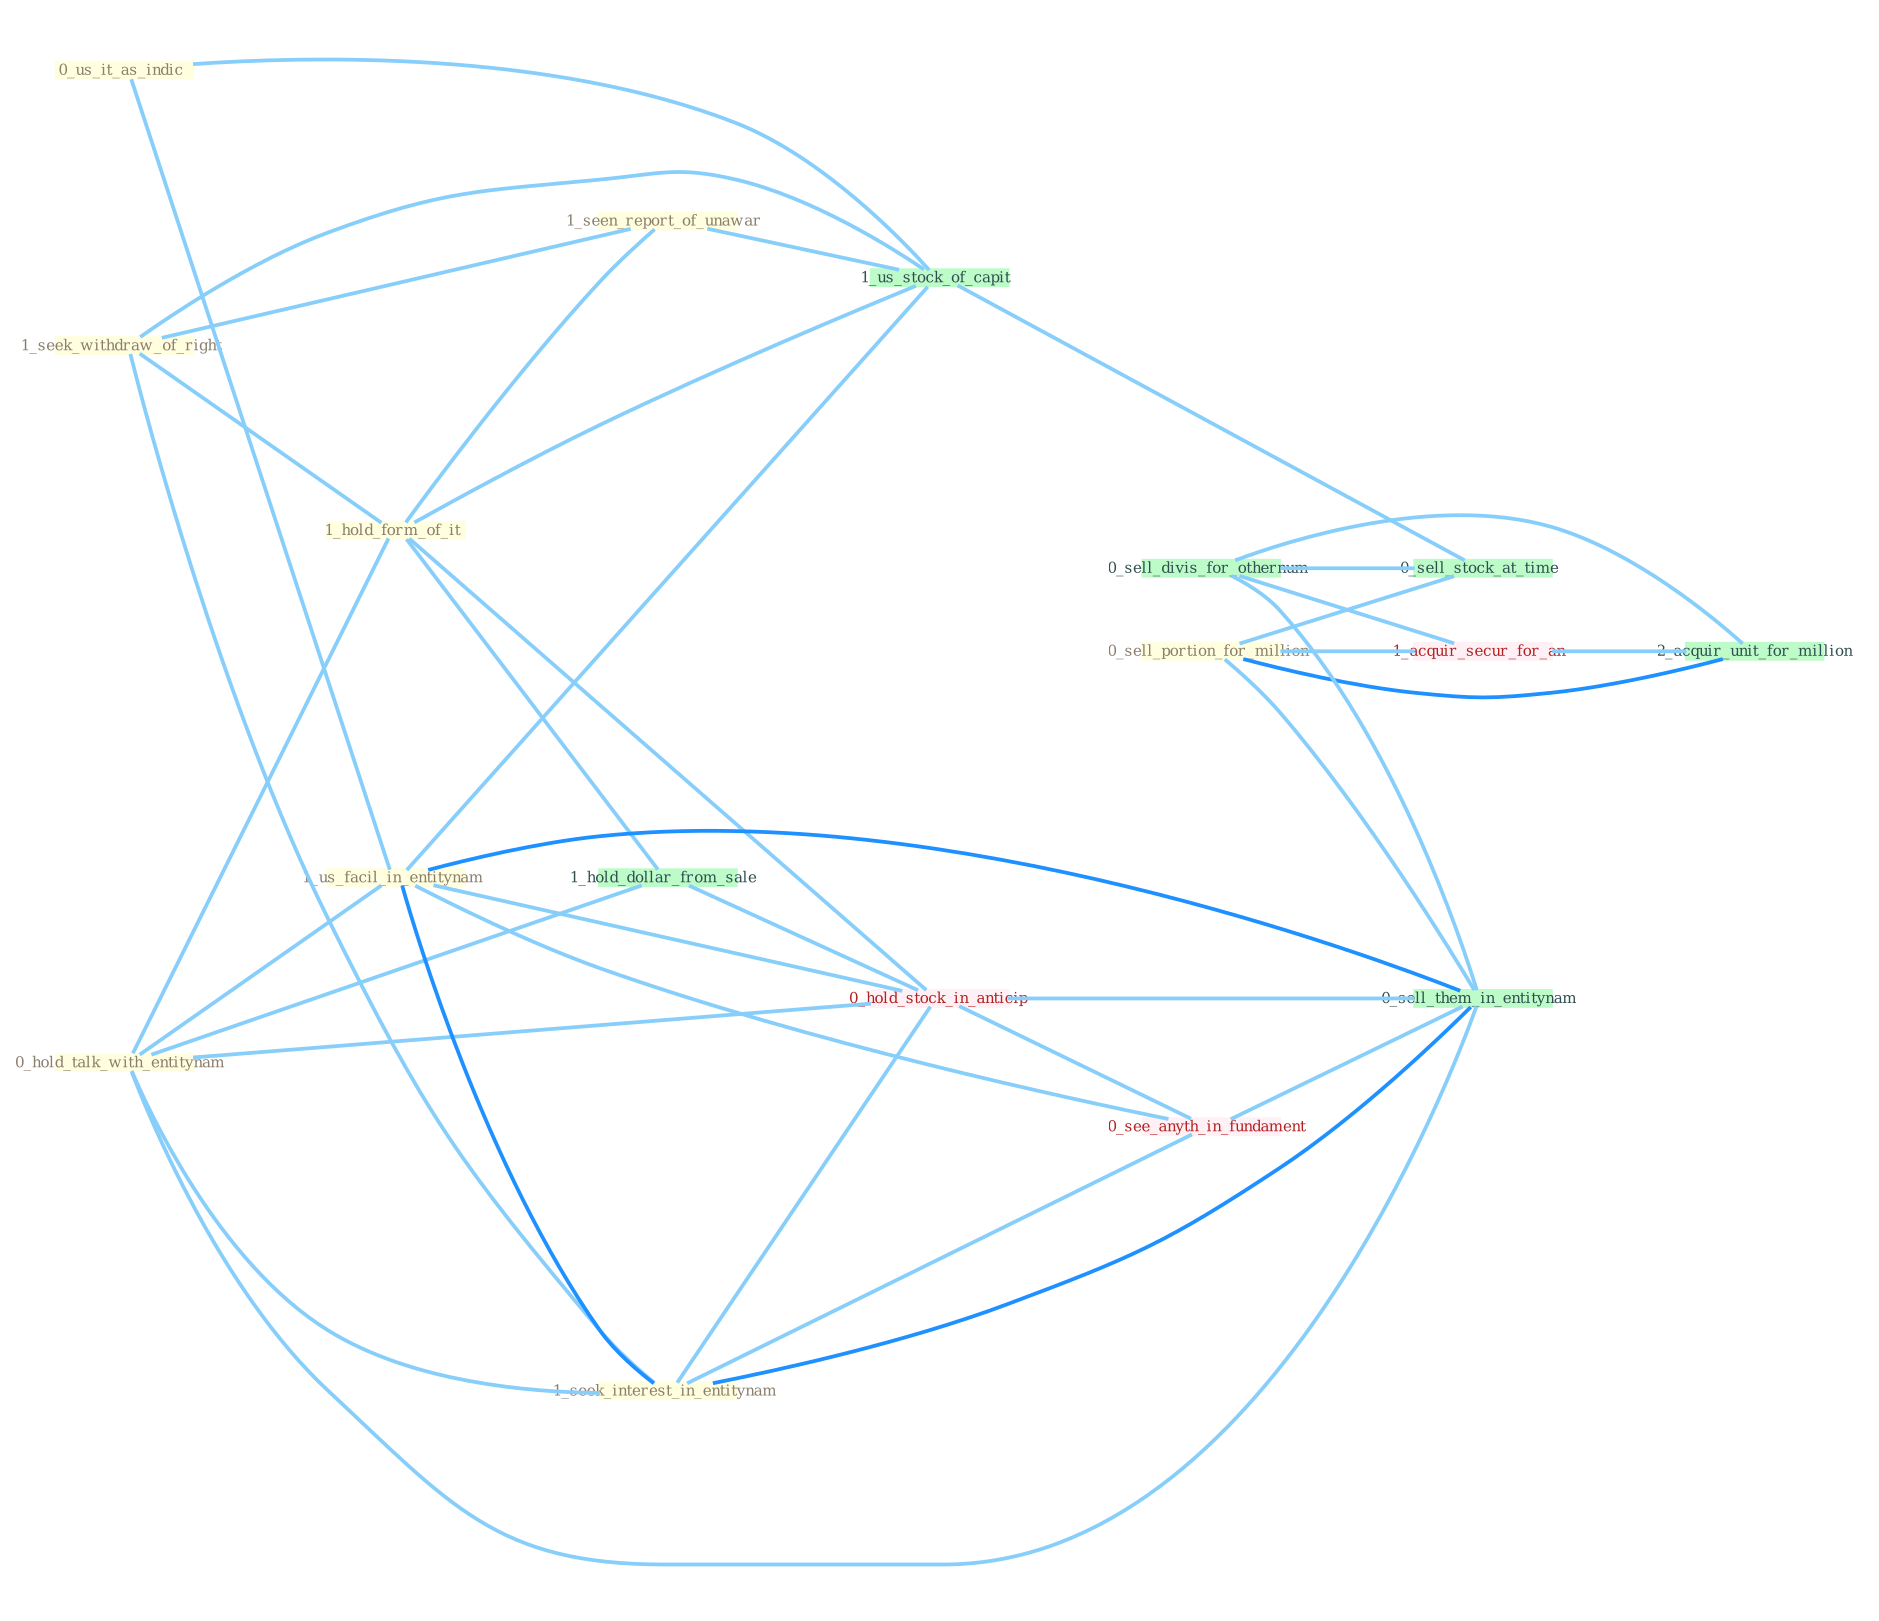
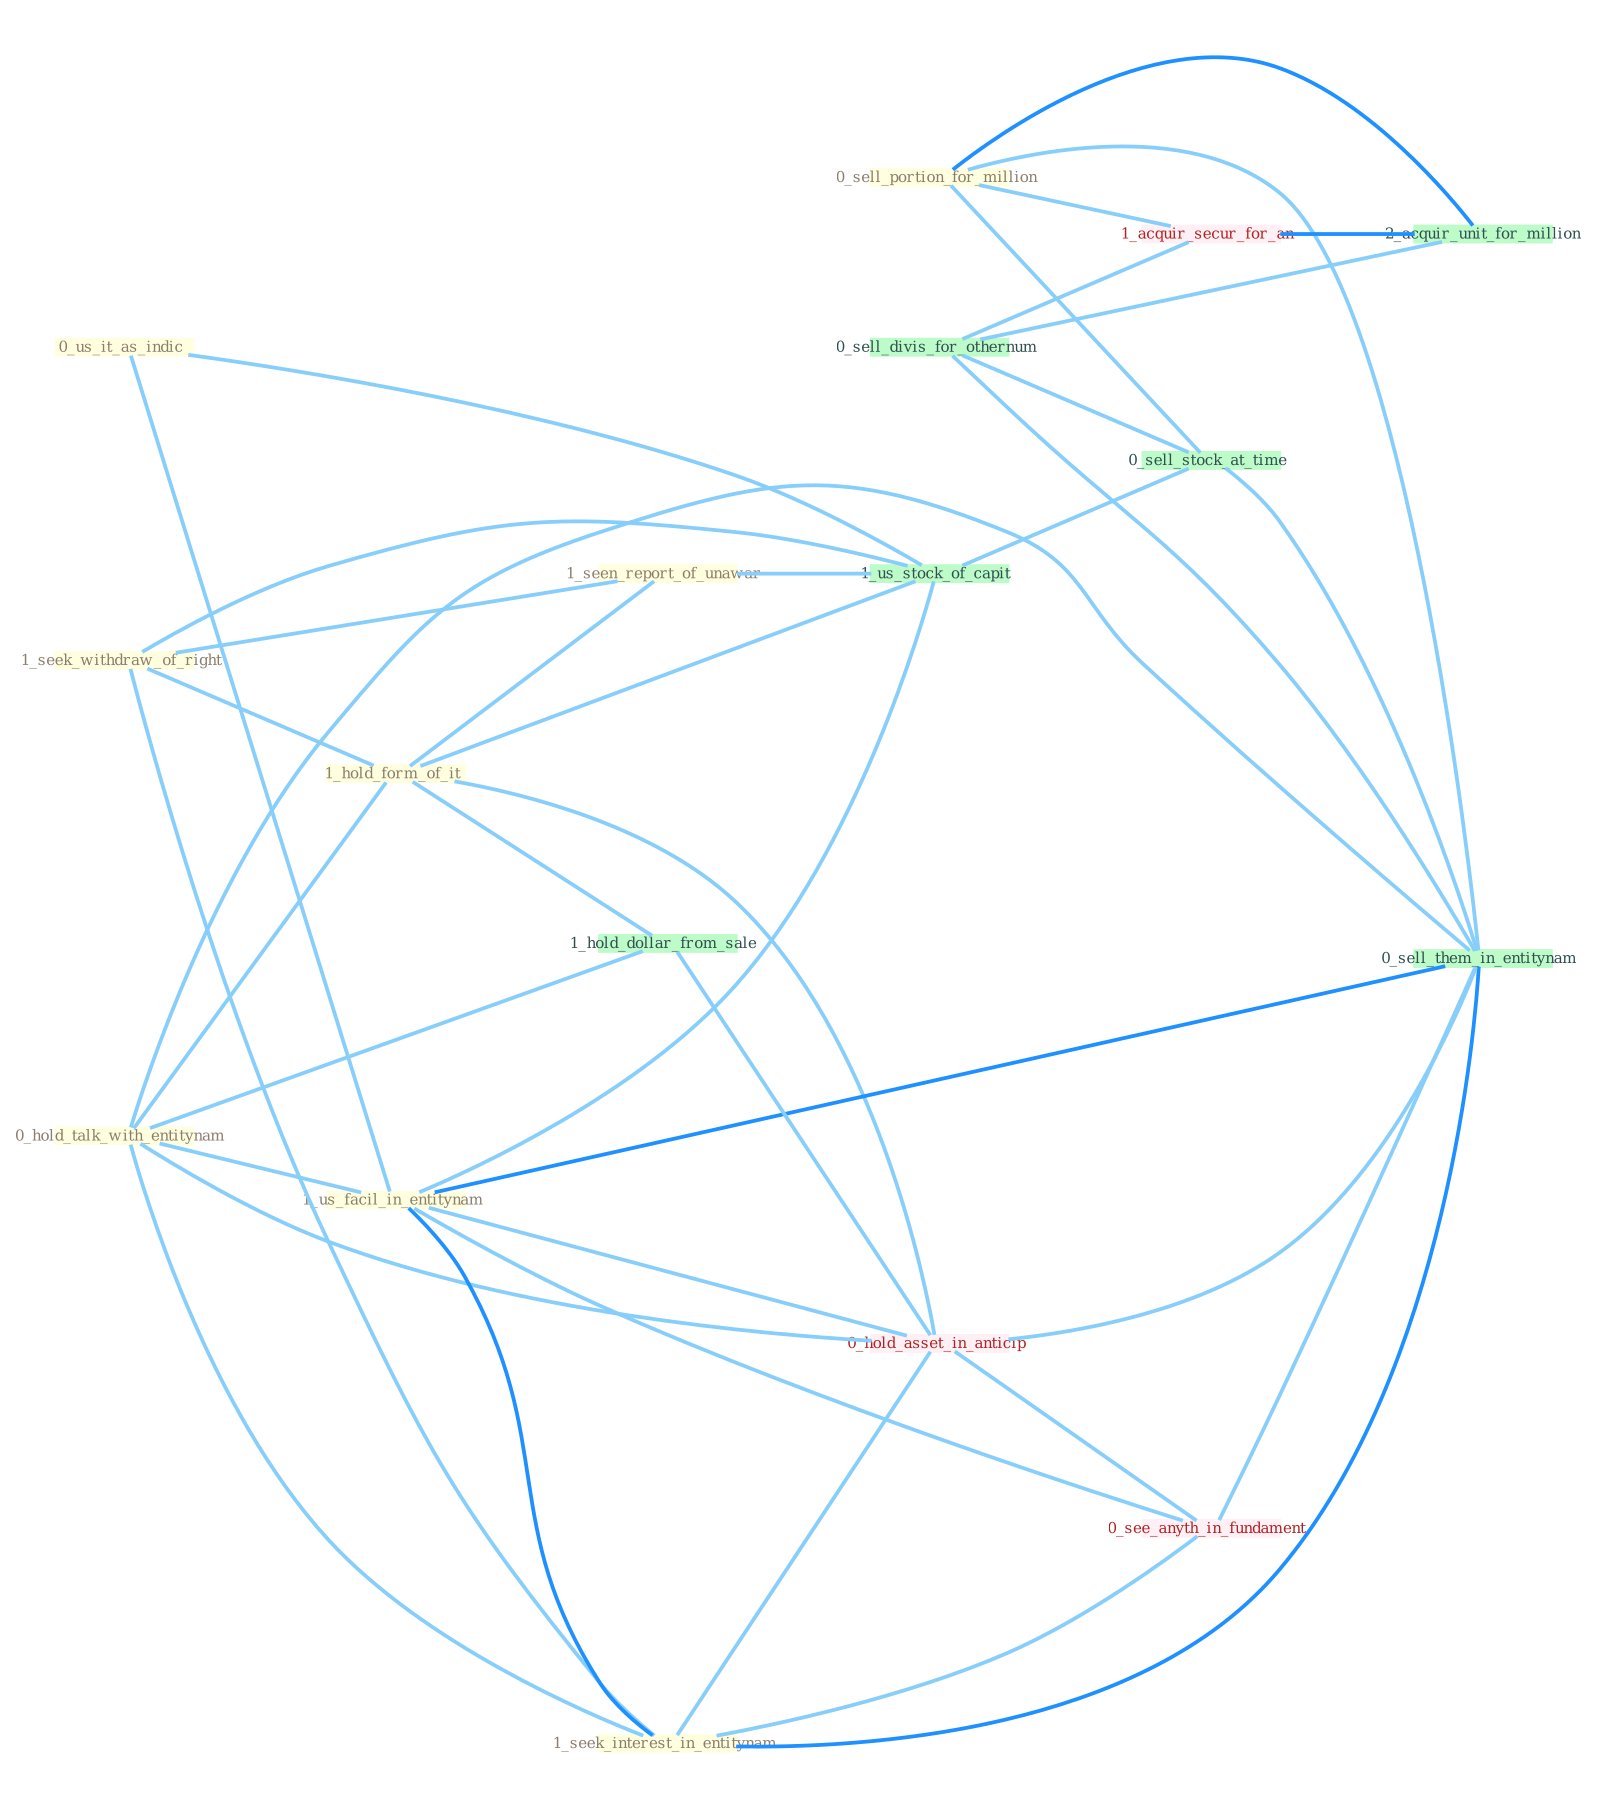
(1619, 651) -> (1348, 234)
none -> (1378, 694)
(940, 998) -> (940, 1343)
